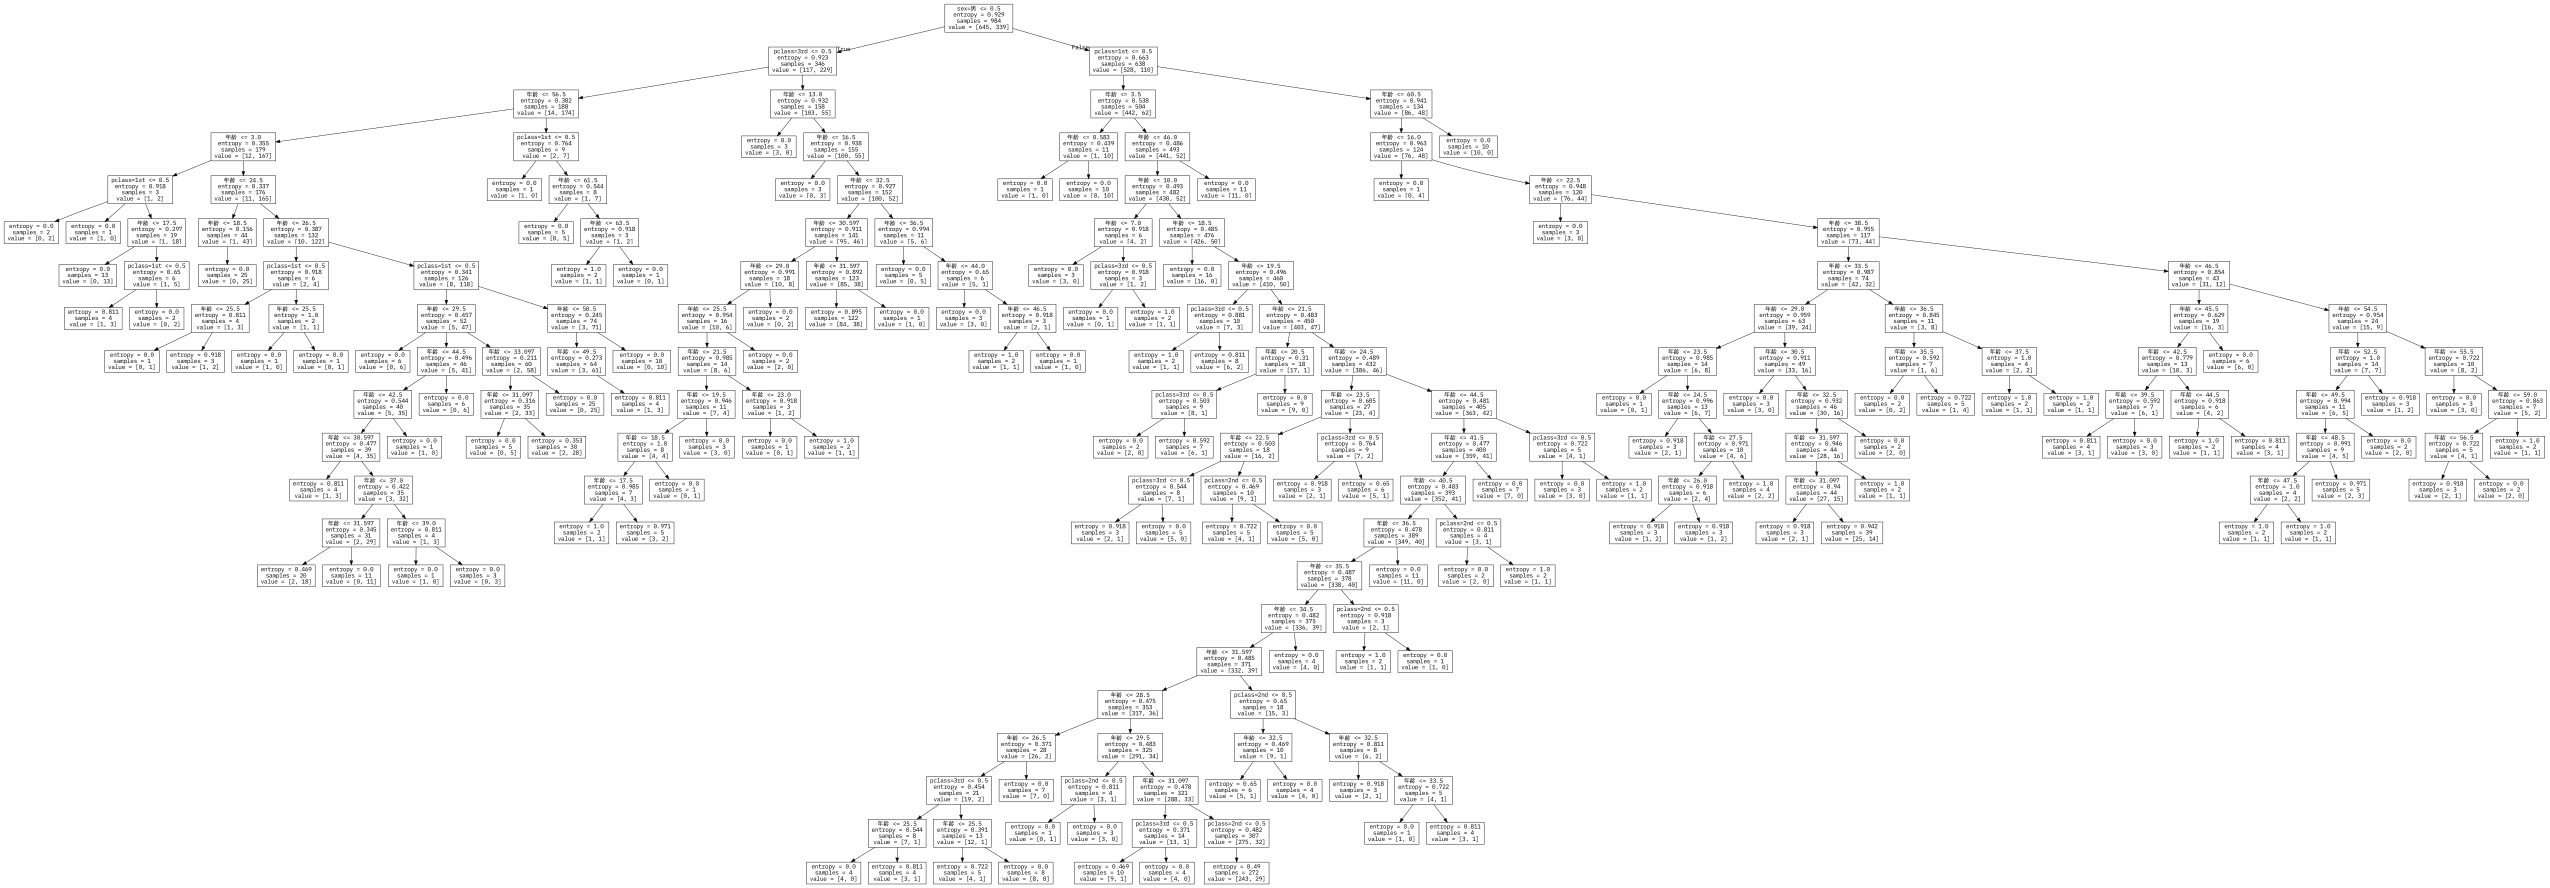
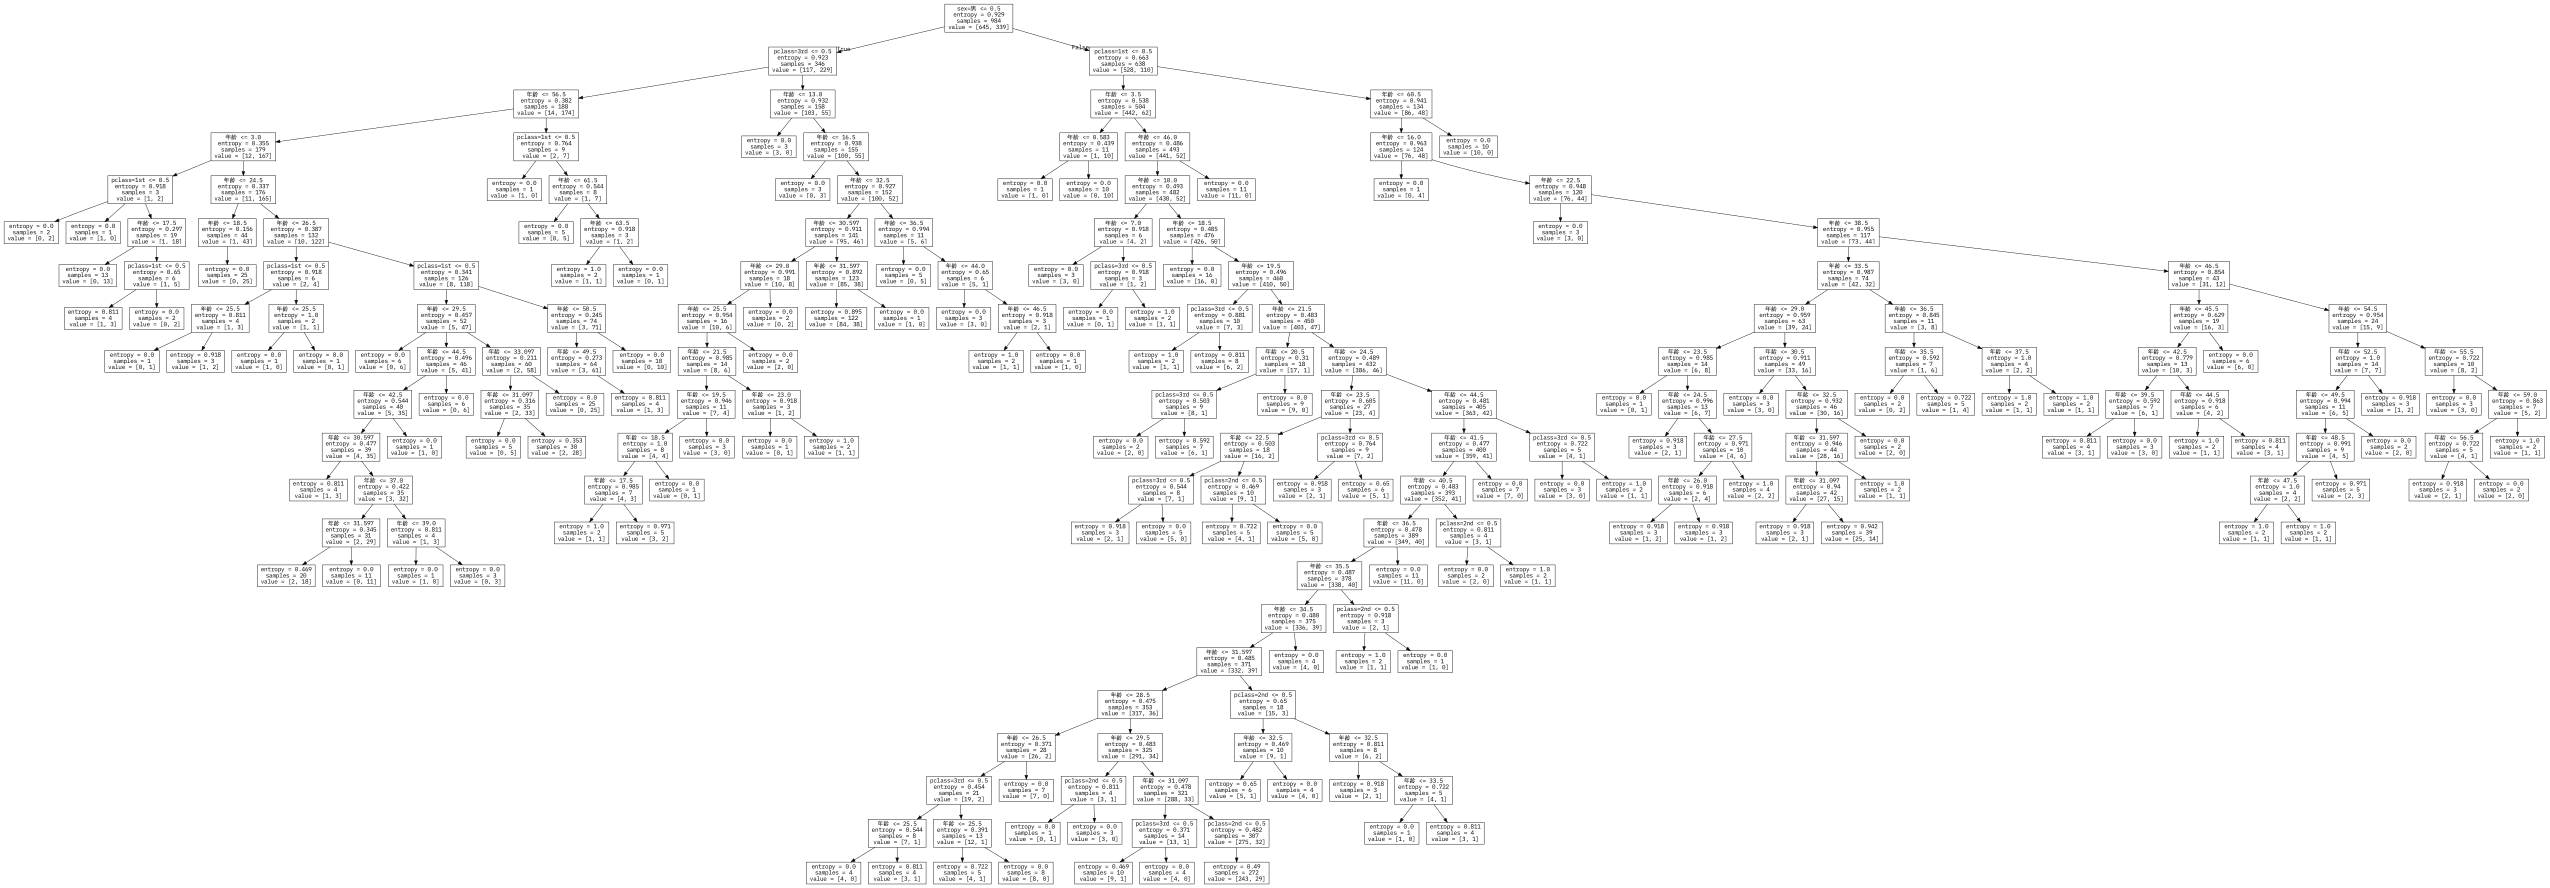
(1817, 490) -> (1817, 490)
(1294, 619) -> (1294, 619)
